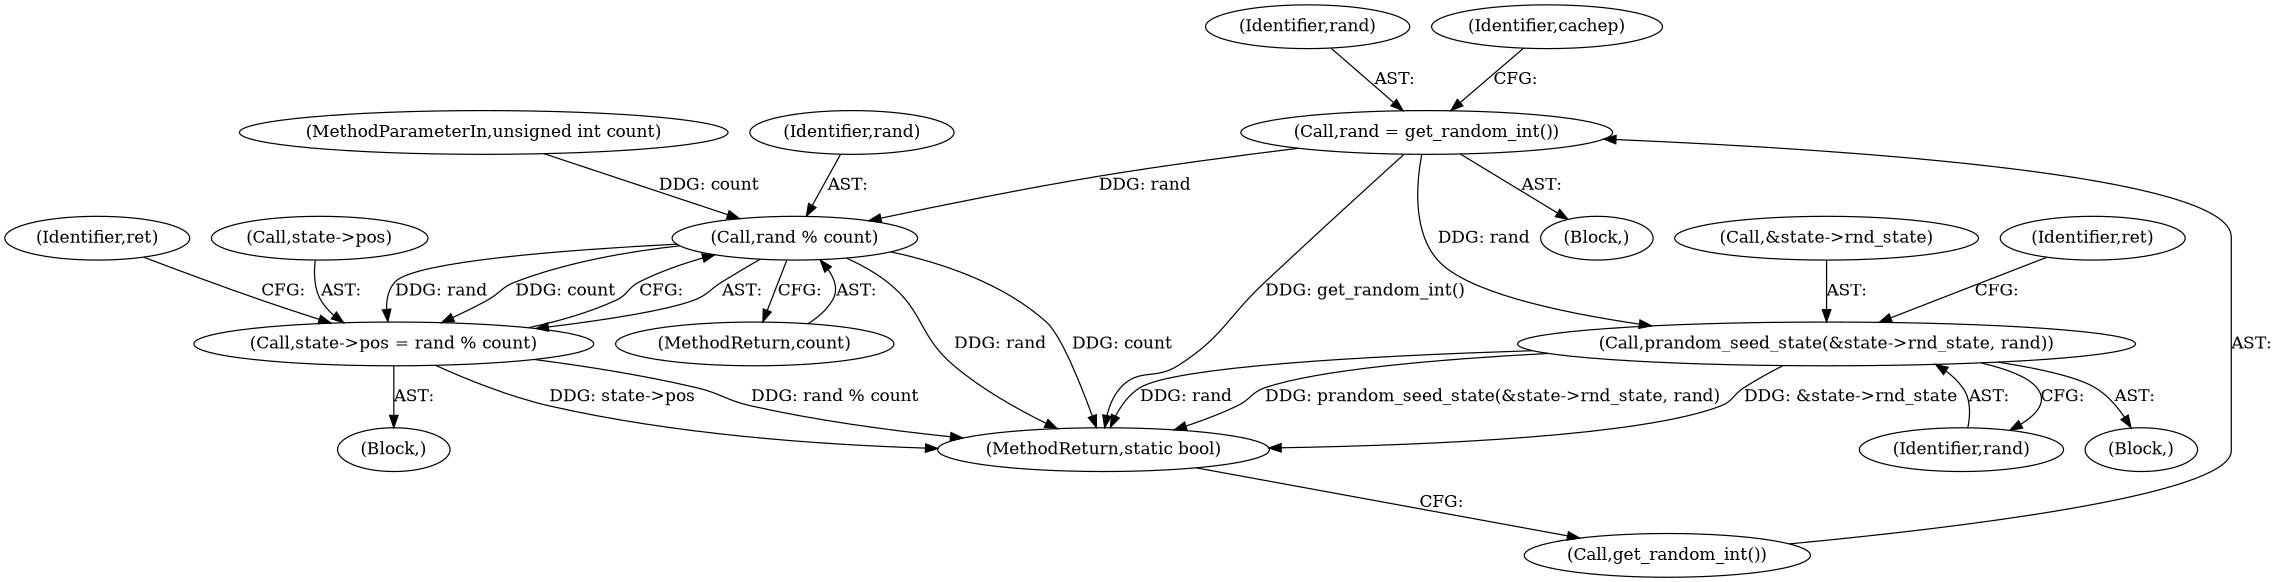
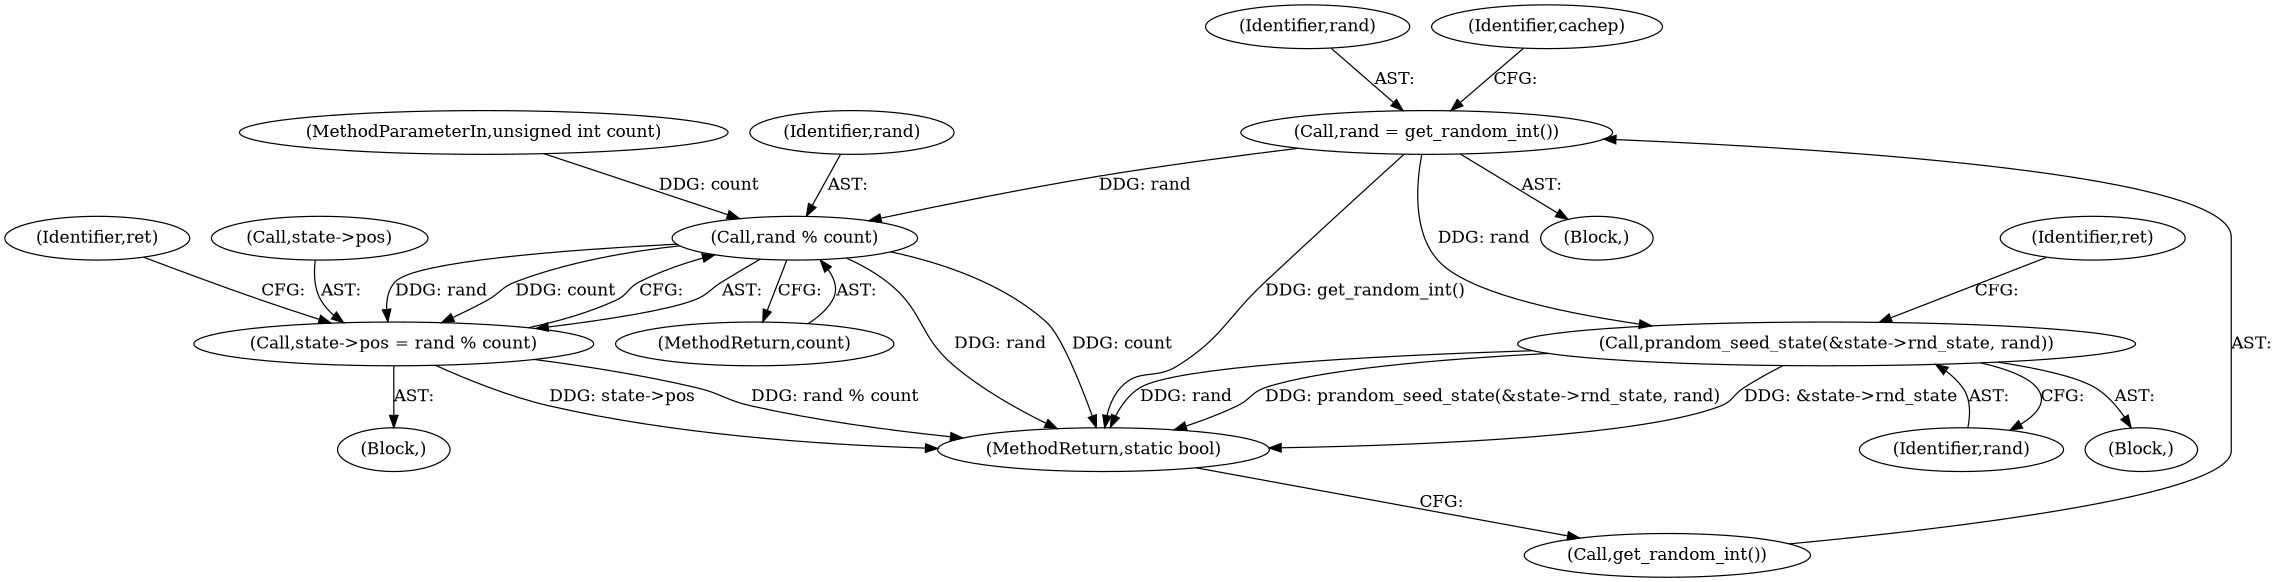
(1827, 238) -> none
